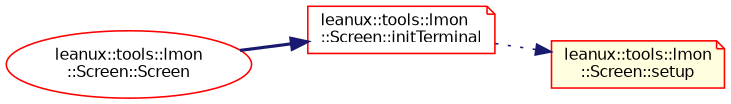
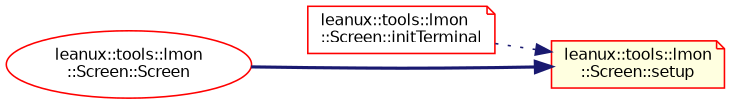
(266, 47) -> (393, 68)
